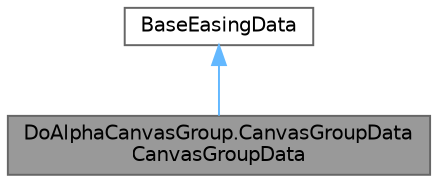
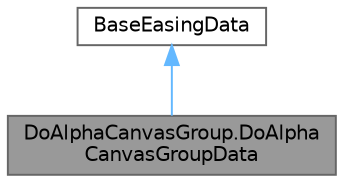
(219, 145) -> (172, 145)
